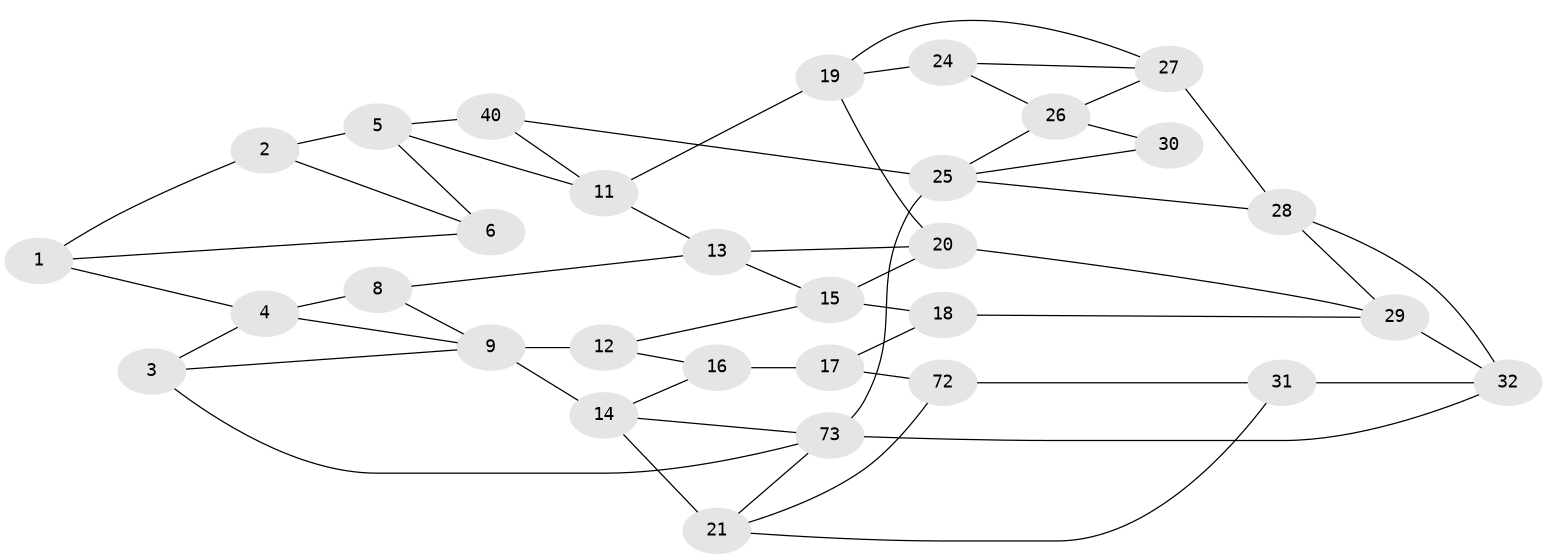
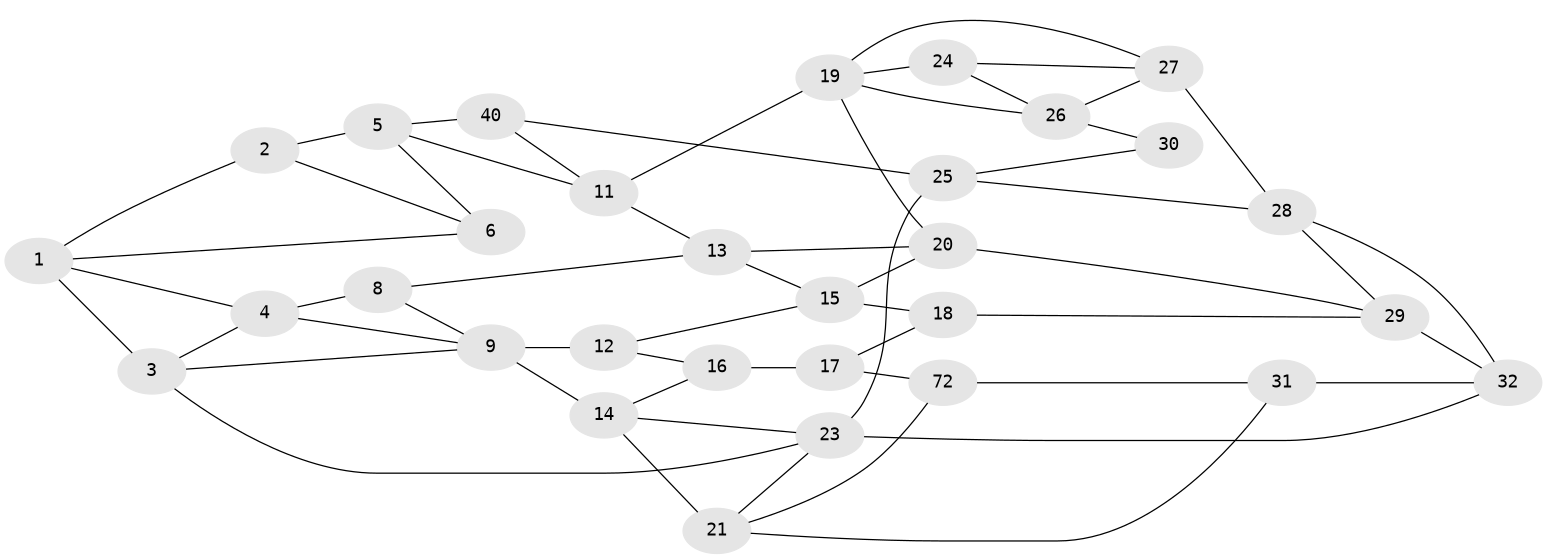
(999, 147) -> (941, 102)
none -> (96, 316)
(830, 435) -> (830, 435)
